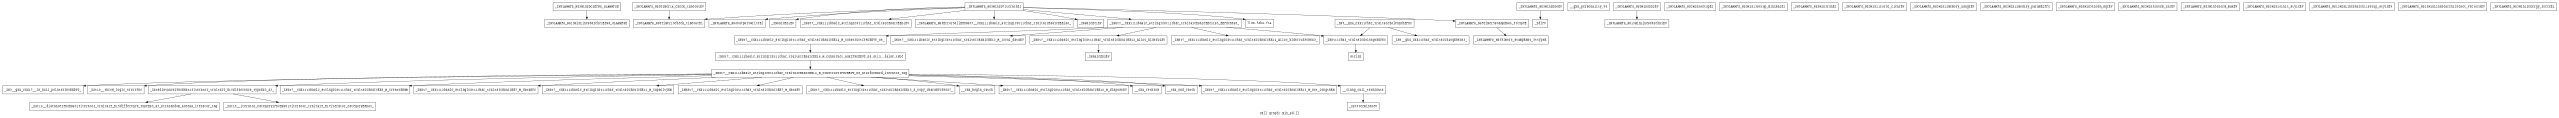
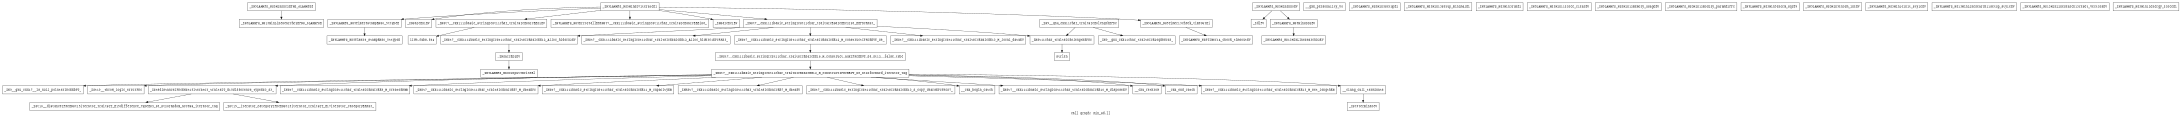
(2210, 7) -> none
(866, 12) -> (509, 64)
(1139, 12) -> (456, 32)
(669, 14) -> (1195, 31)
none -> (1284, 14)
